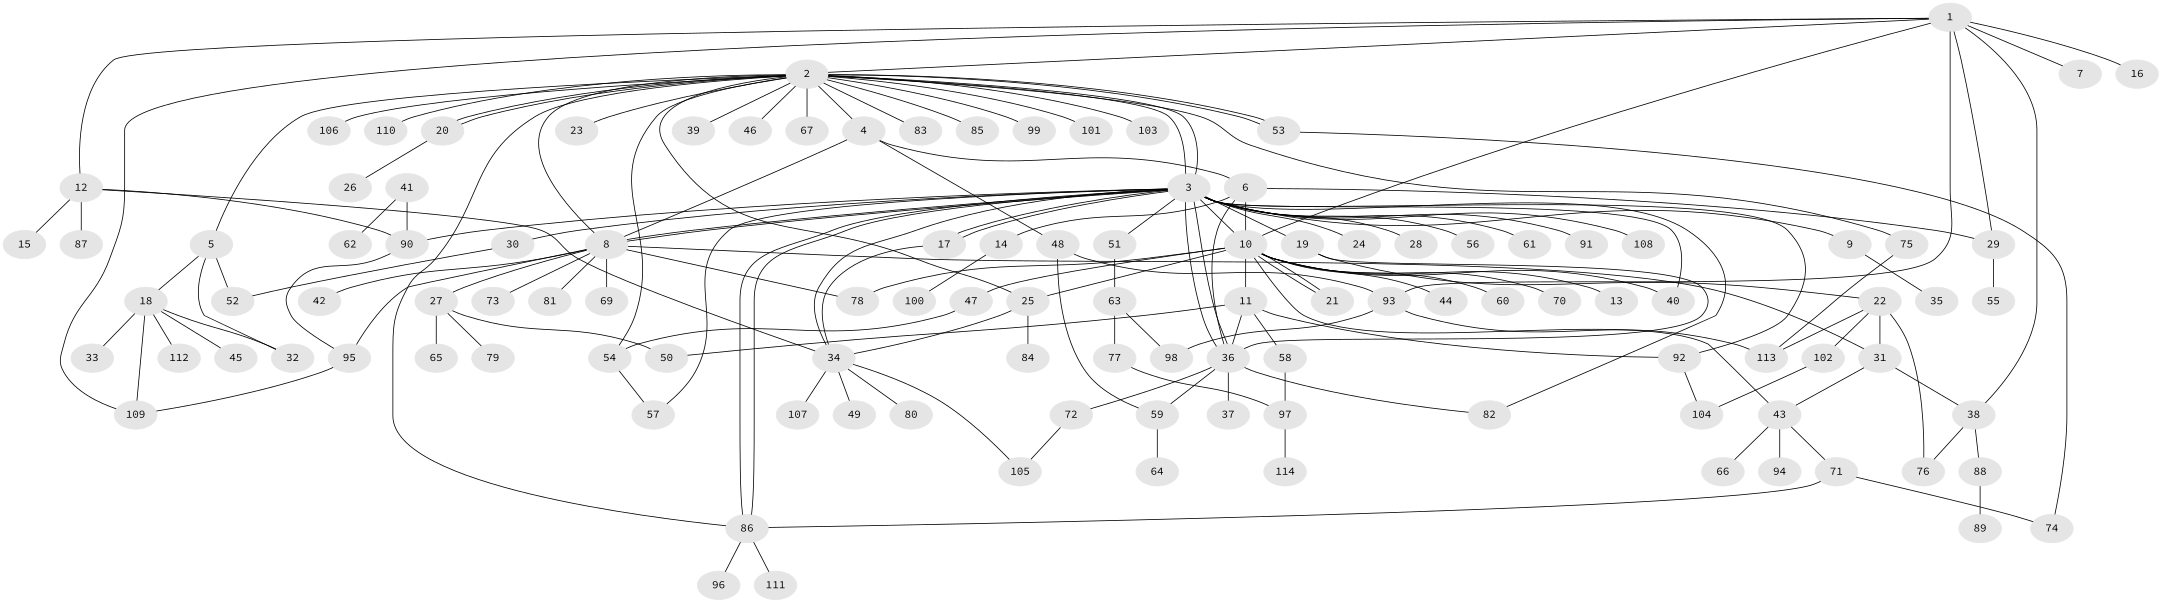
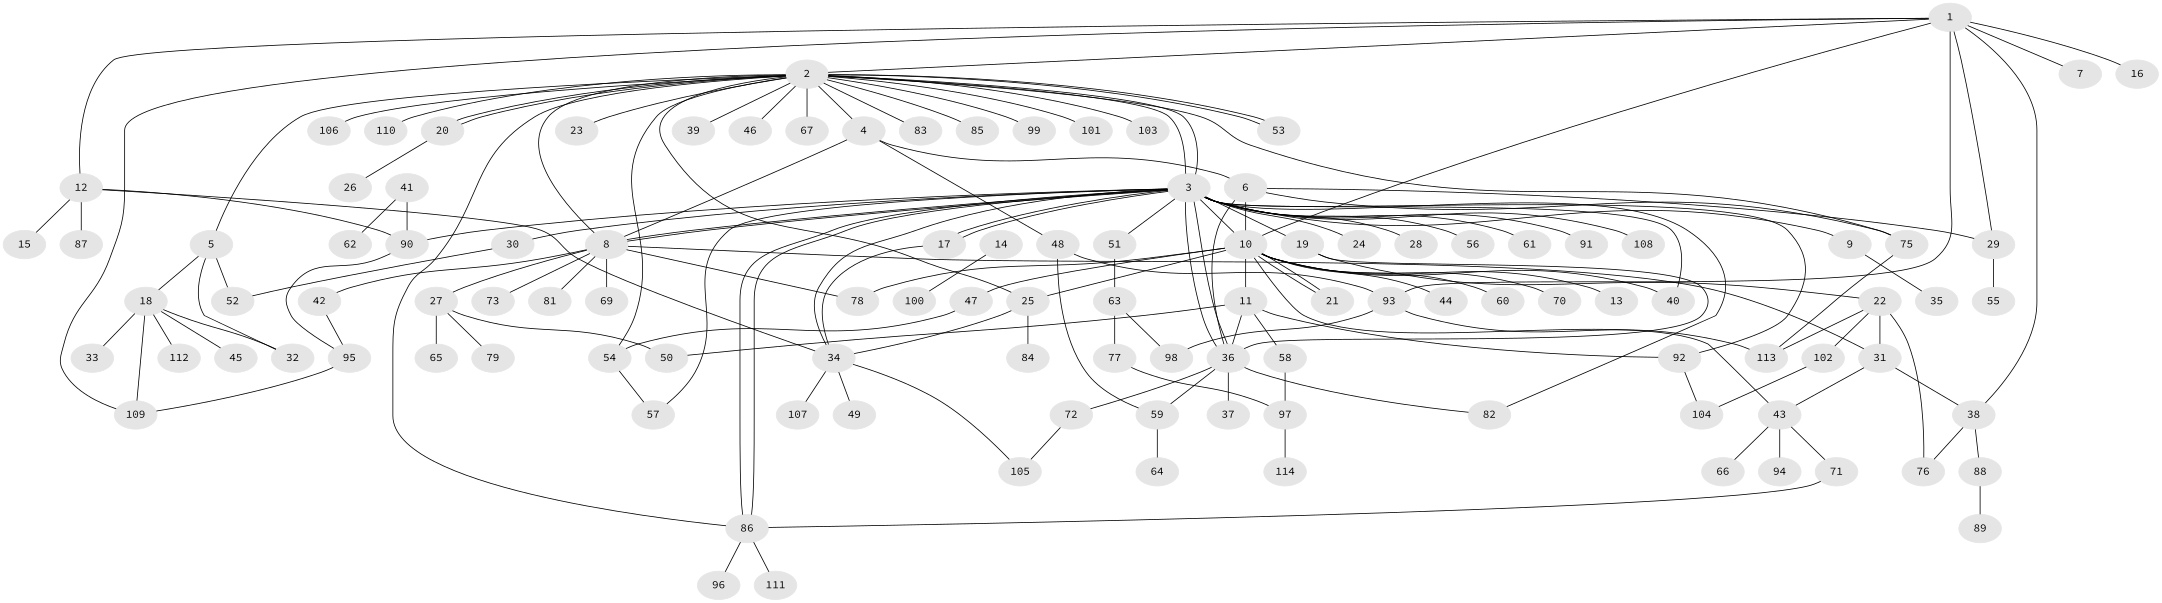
(1123, 216) -> (1580, 205)
(459, 276) -> (335, 330)
(911, 415) -> none
(2052, 529) -> none
